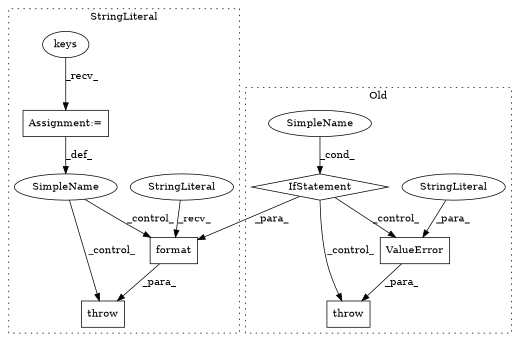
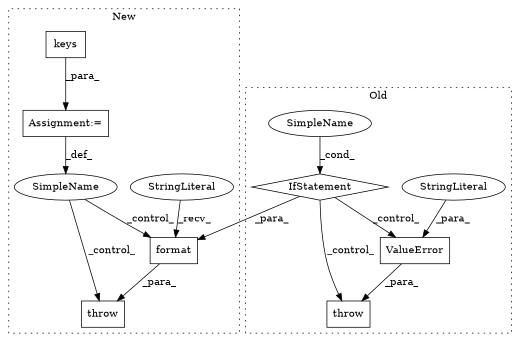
(124, 17) -> (124, 17)
(66, 45) -> (66, 45)
(82, 76) -> (83, 76)
